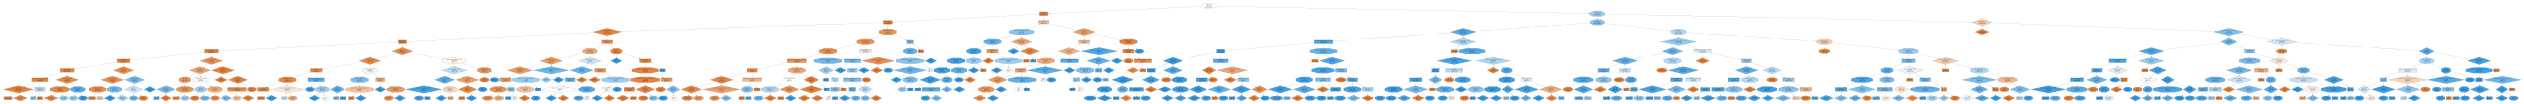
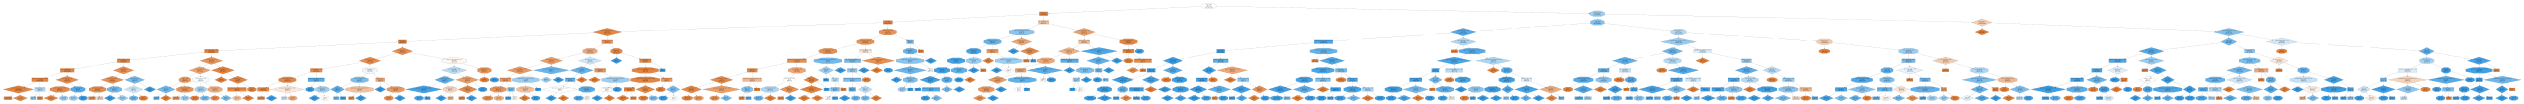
(1209, 70) -> (1209, 70)
(2414, 98) -> none
